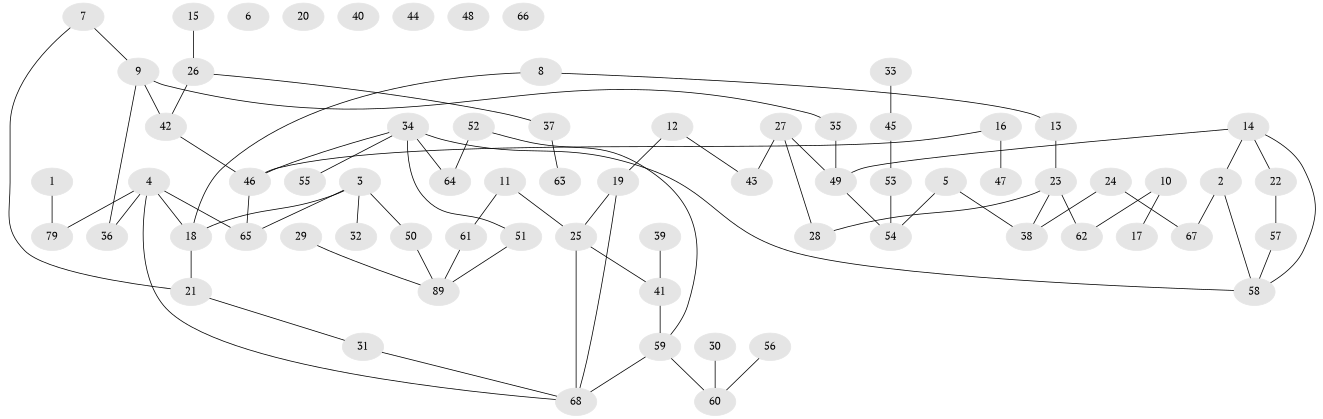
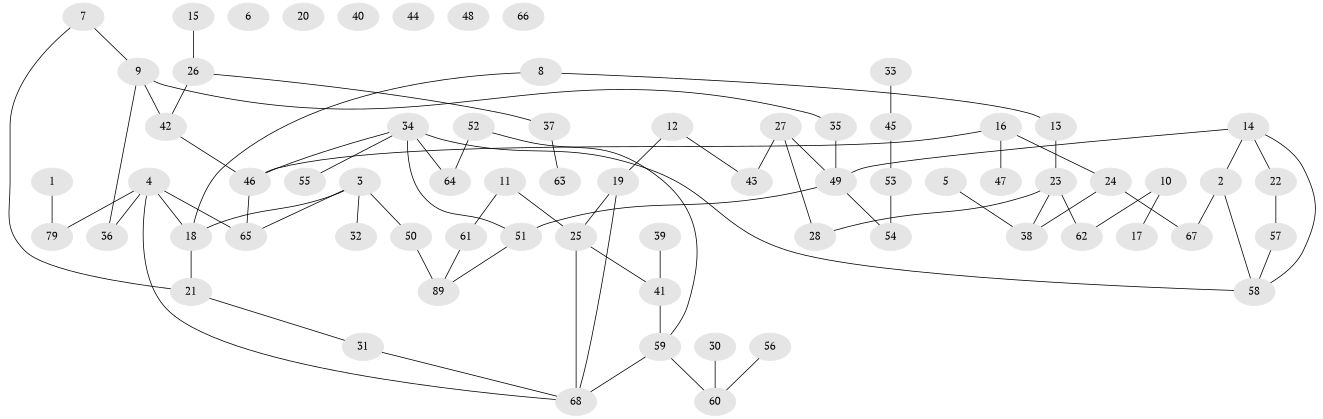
none -> (1050, 151)
none -> (676, 205)
(918, 209) -> none
(301, 237) -> none
